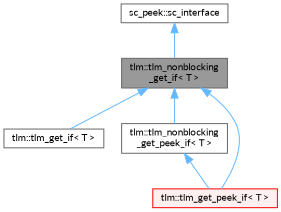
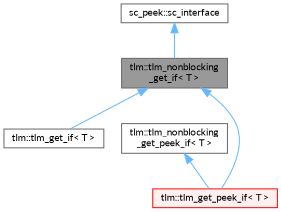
(175, 111) -> none
